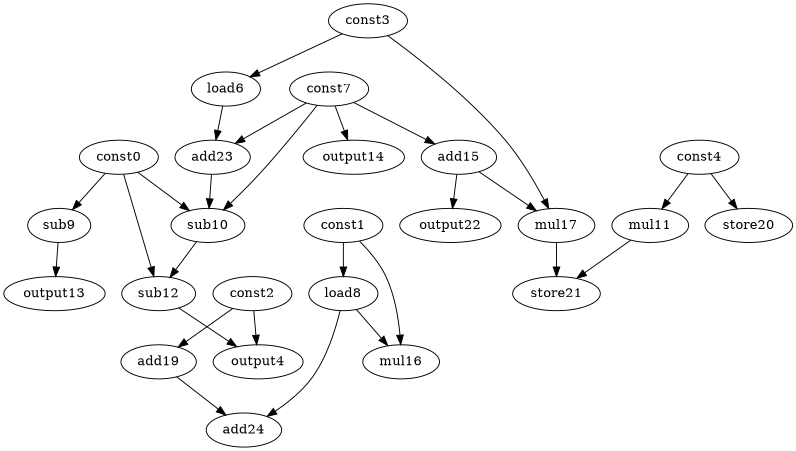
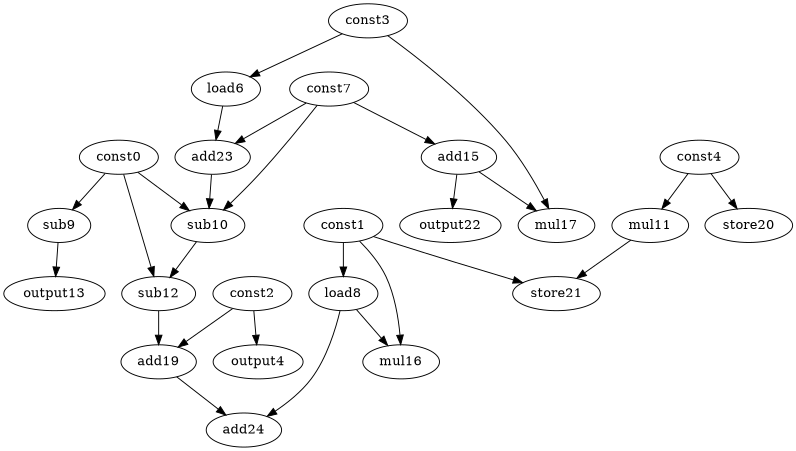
(354, 157) -> none
(556, 255) -> (443, 259)
(201, 323) -> (159, 323)
